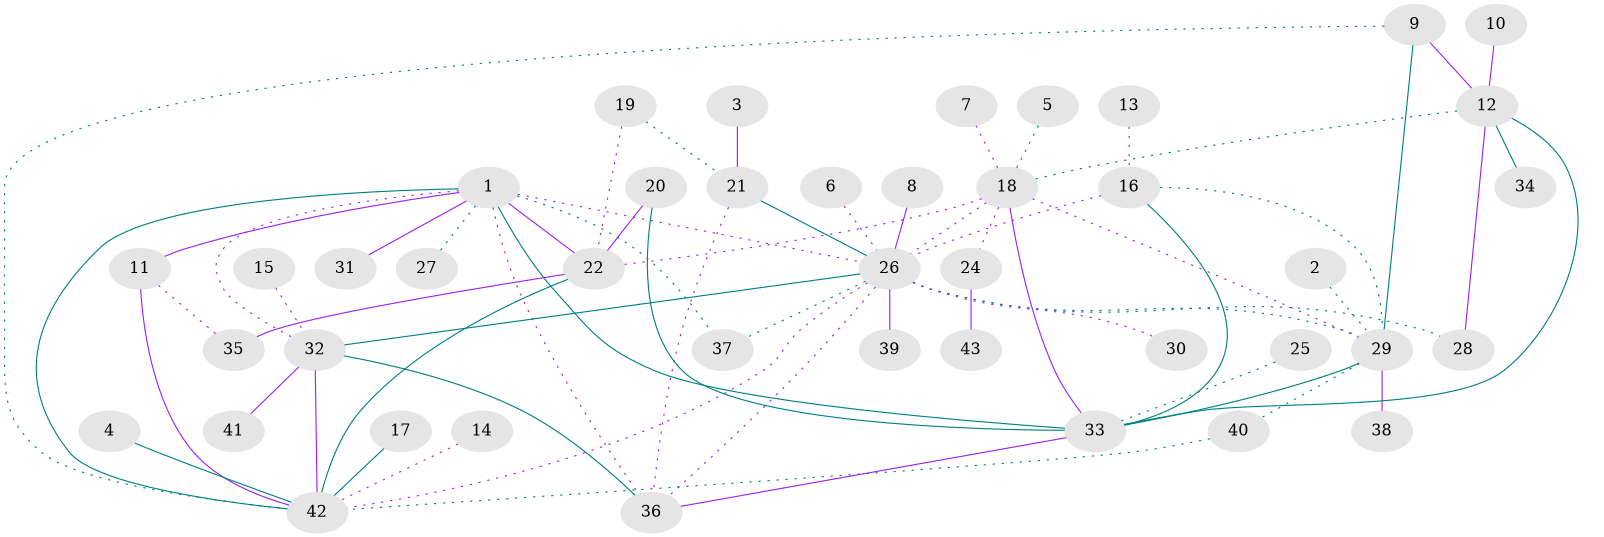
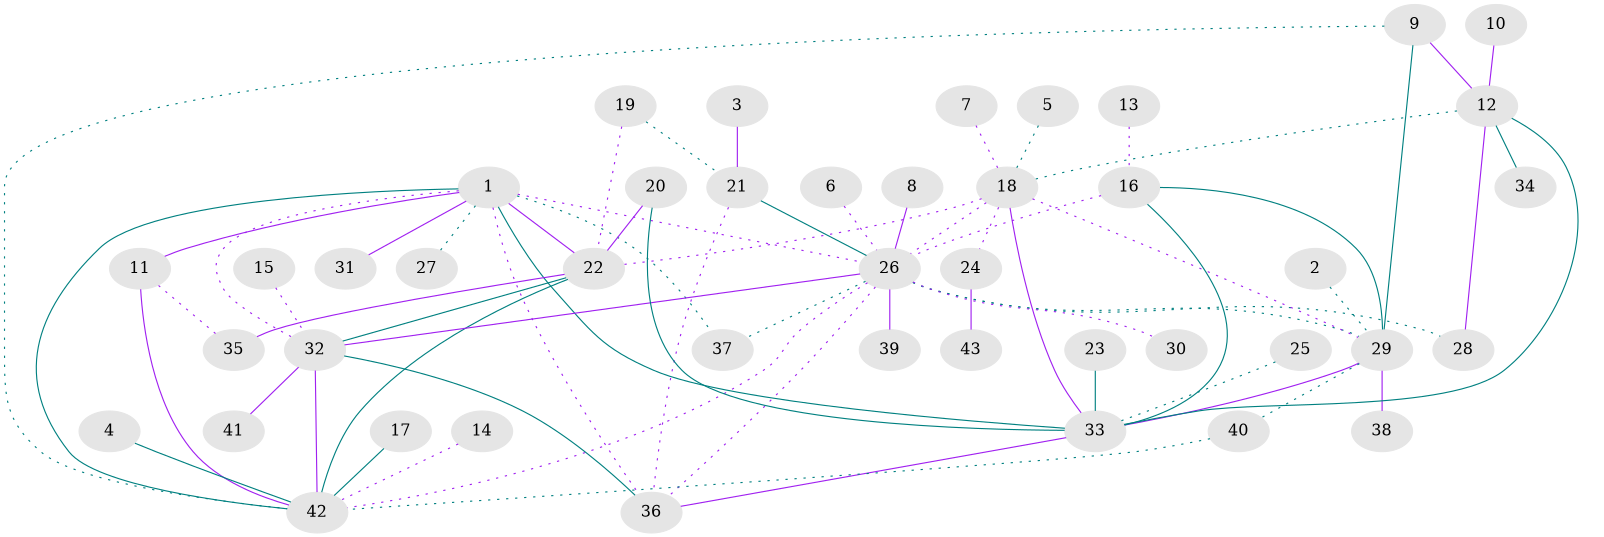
(1305, 214) -> (1305, 214)
none -> (454, 309)
(602, 309) -> (602, 309)
none -> (1095, 350)
(1243, 399) -> (1243, 399)
